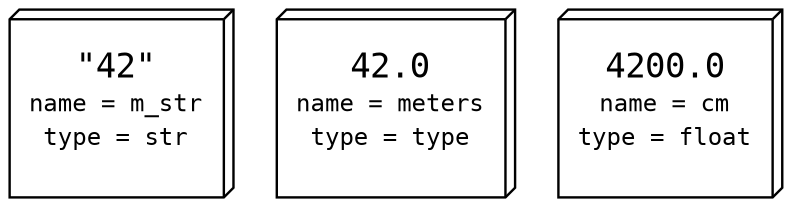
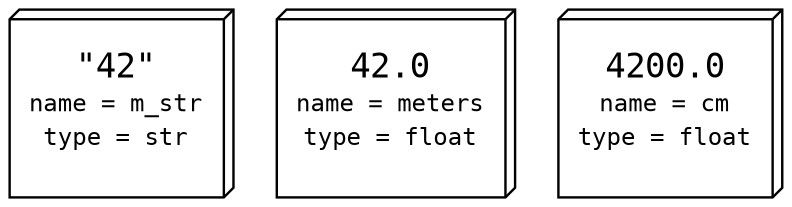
(391, 138) -> (391, 138)
